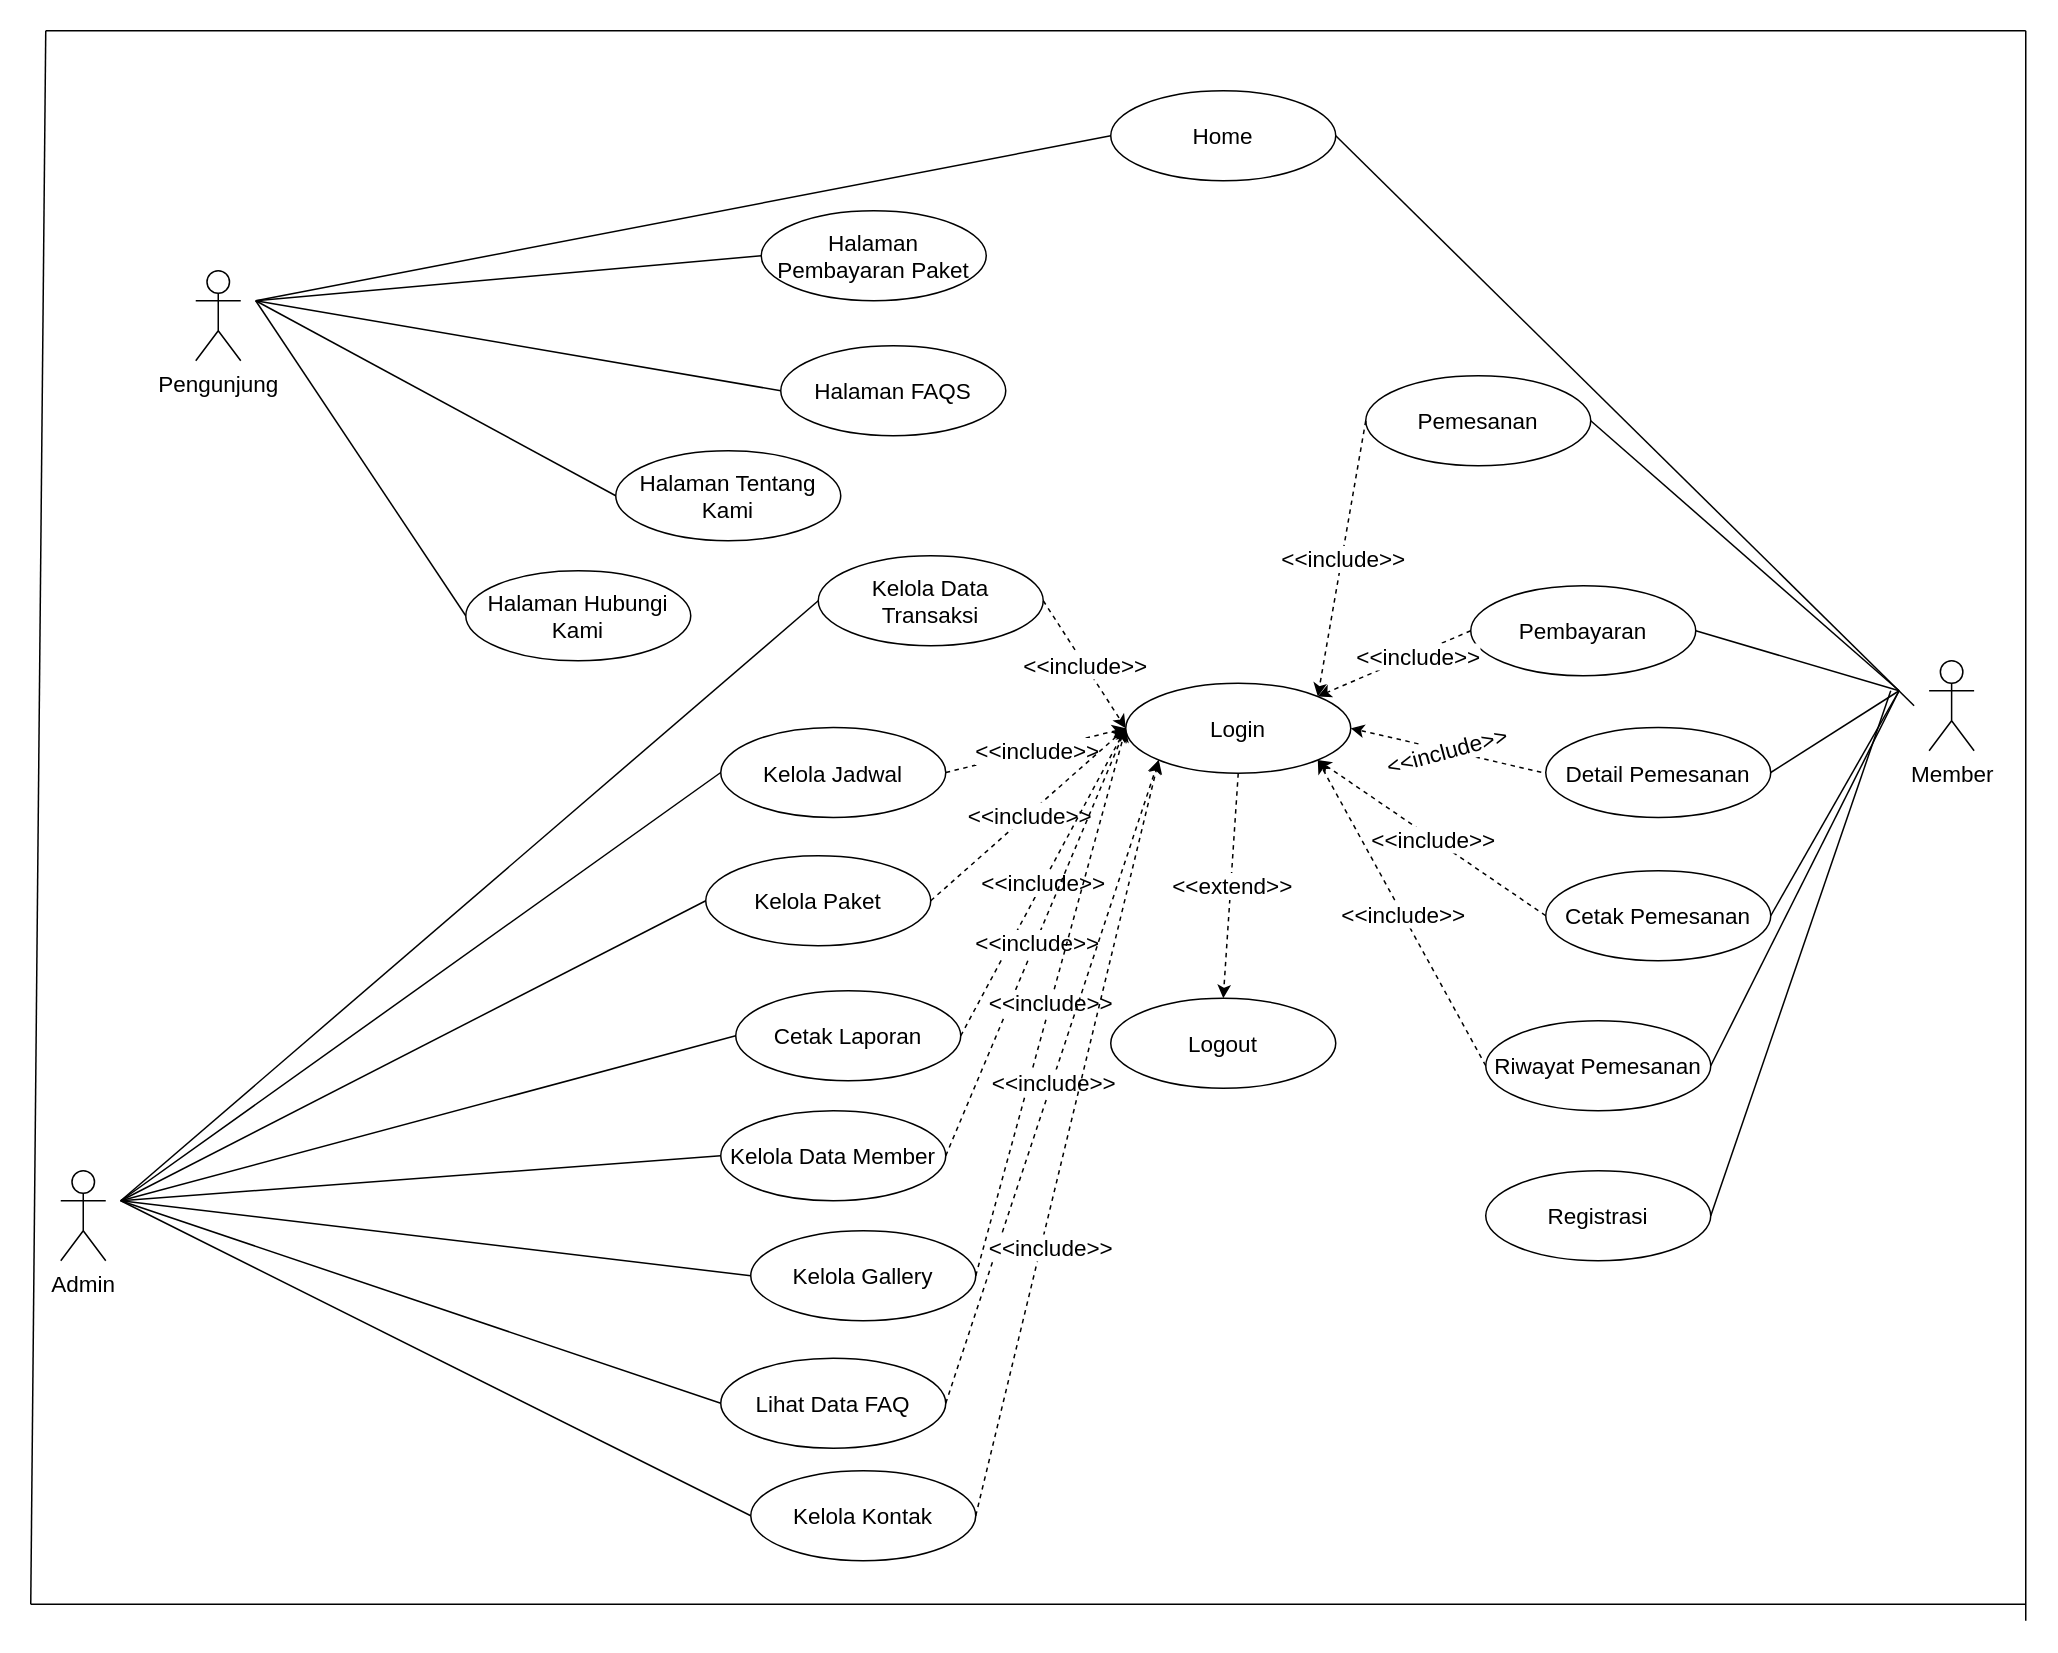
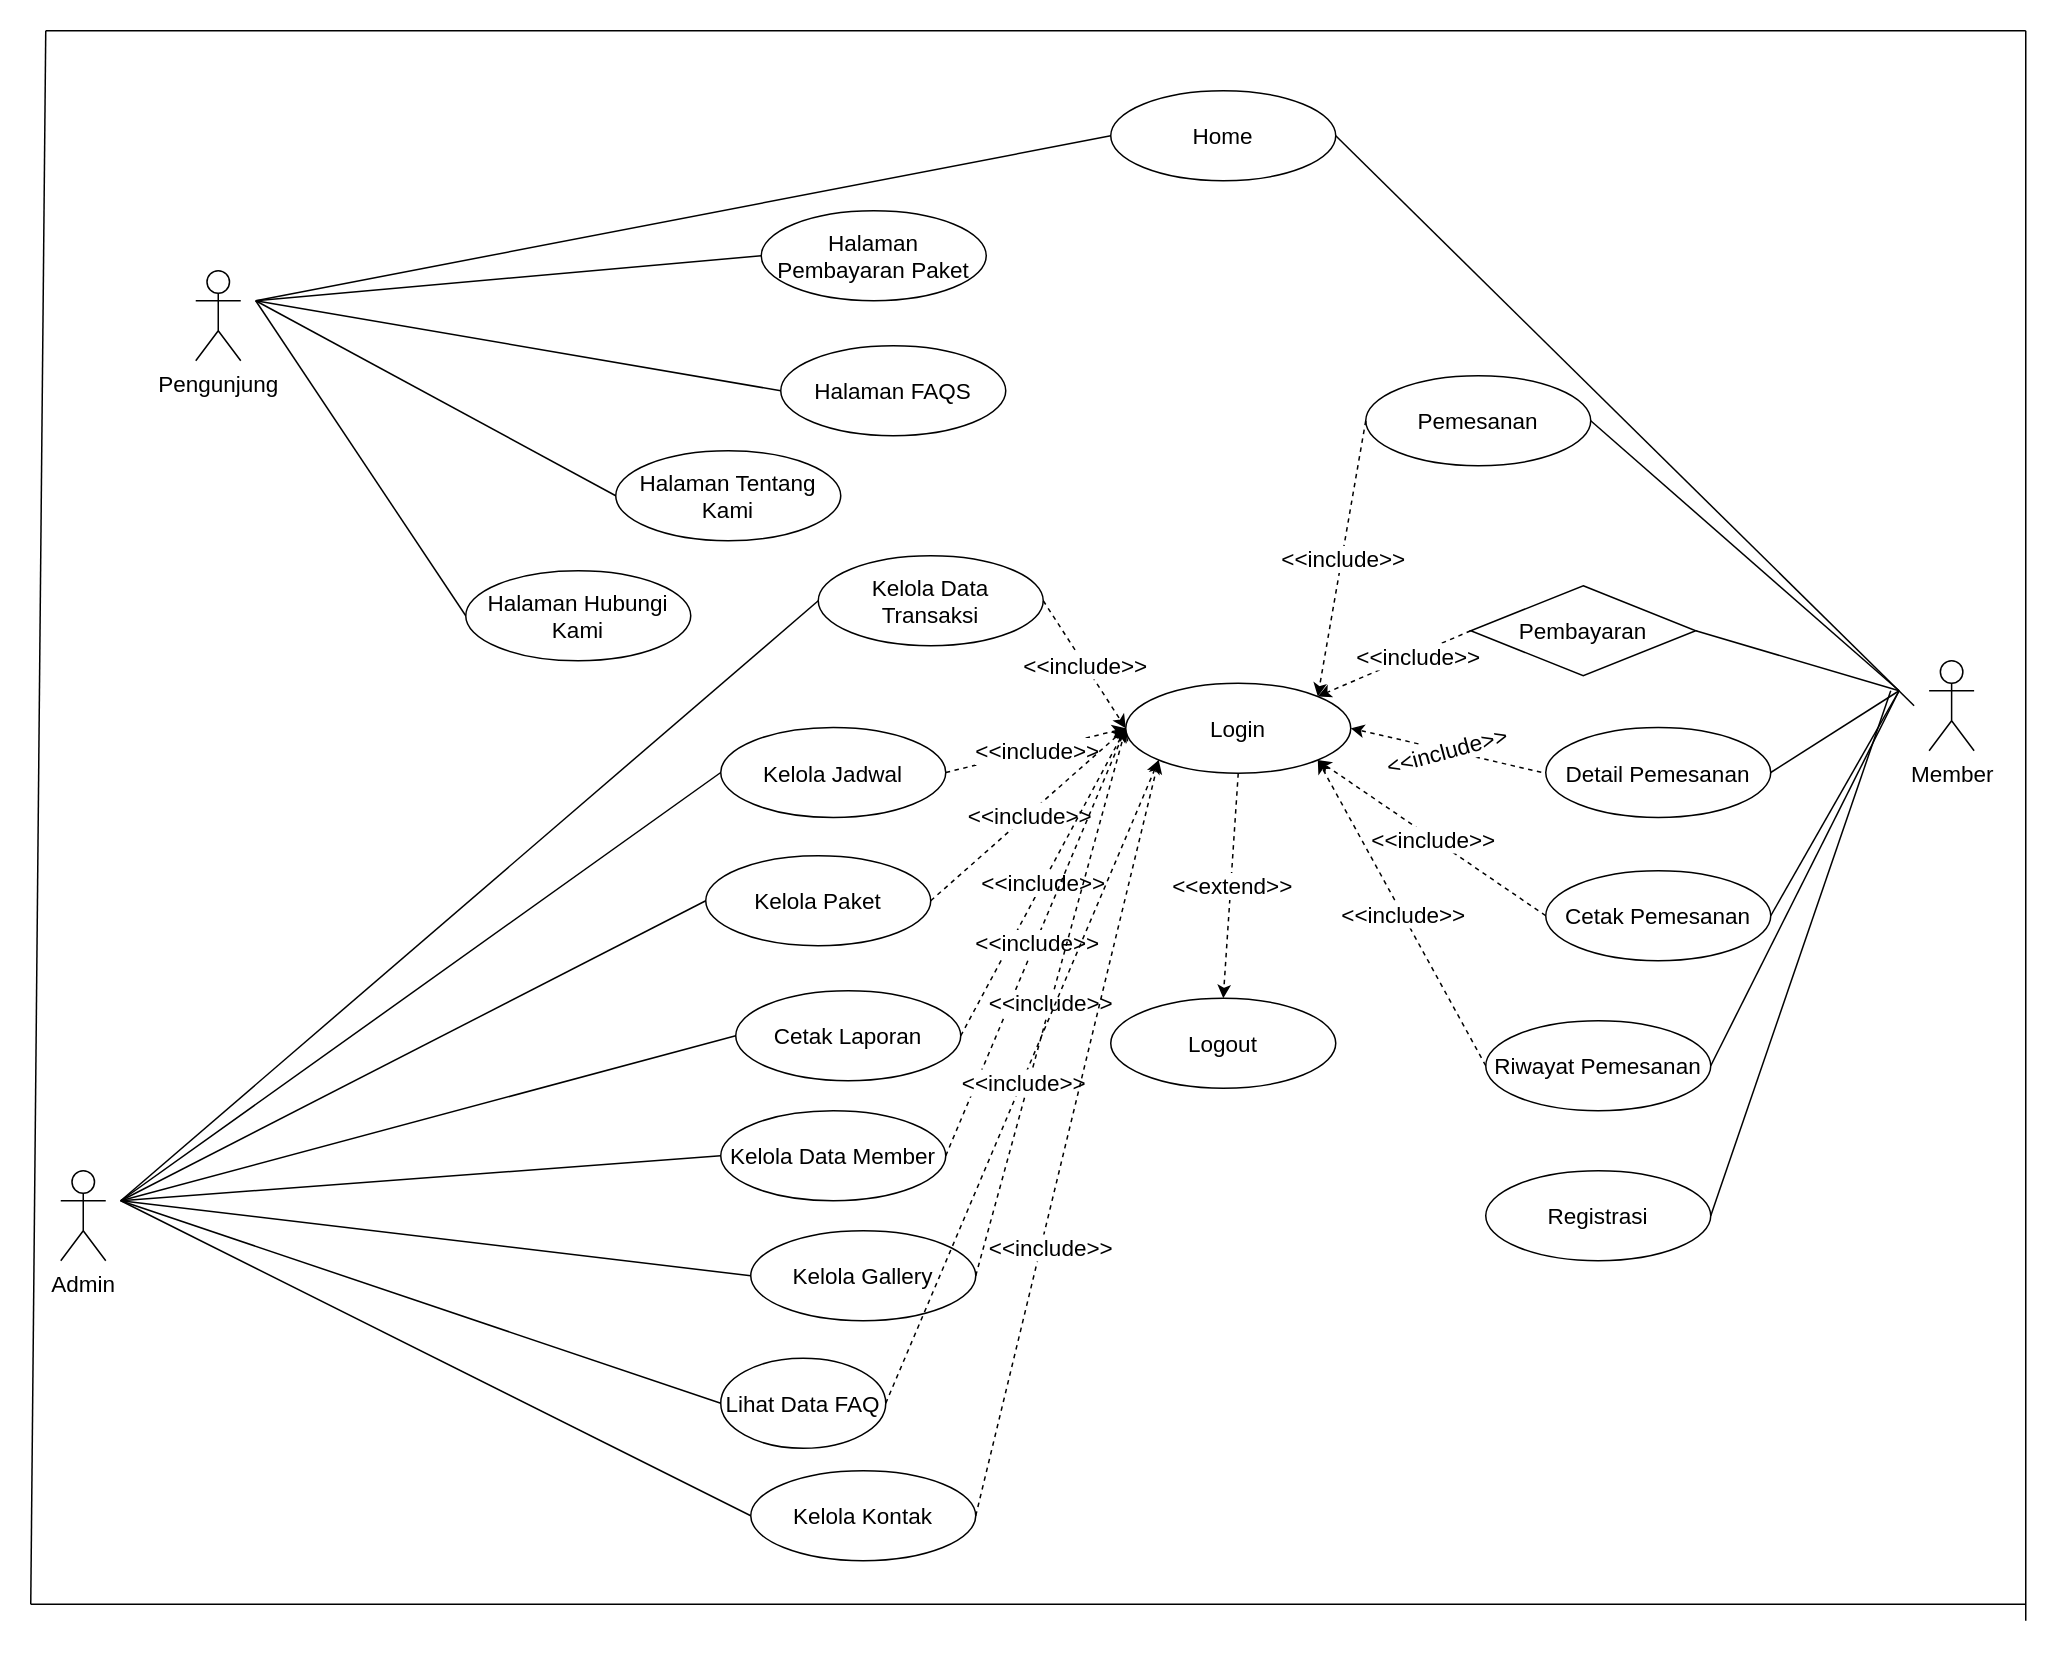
(1583, 631) -> (1583, 631)
(1049, 1009) -> (1049, 1009)
(833, 1403) -> (803, 1403)
